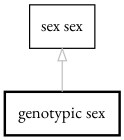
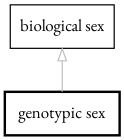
(62, 27) -> (62, 27)
